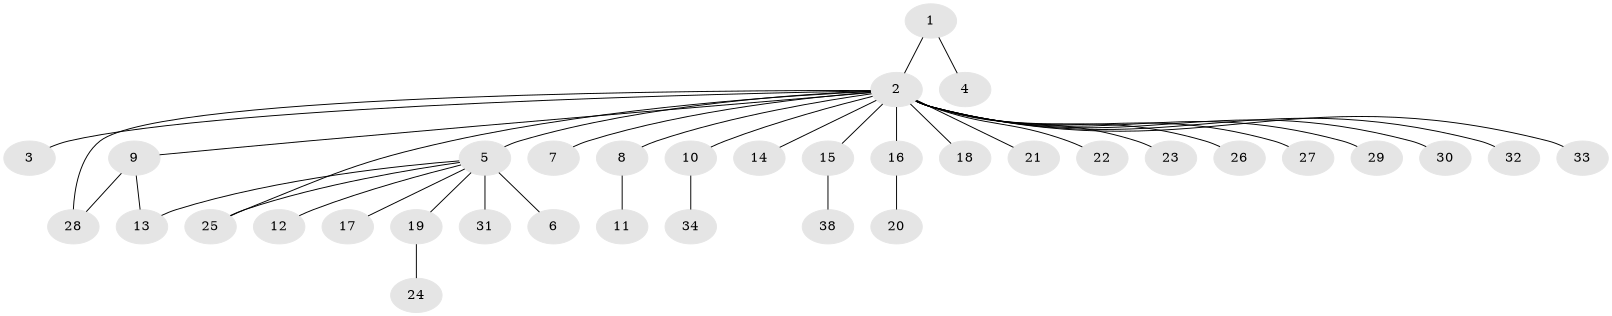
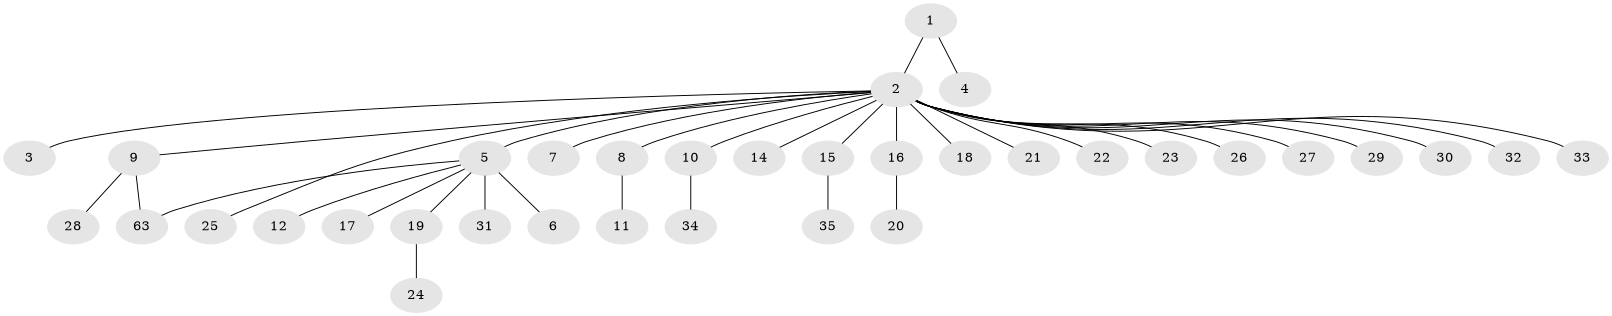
(446, 98) -> none
(344, 183) -> none
(142, 227) -> (142, 227)
(828, 227) -> (828, 227)
